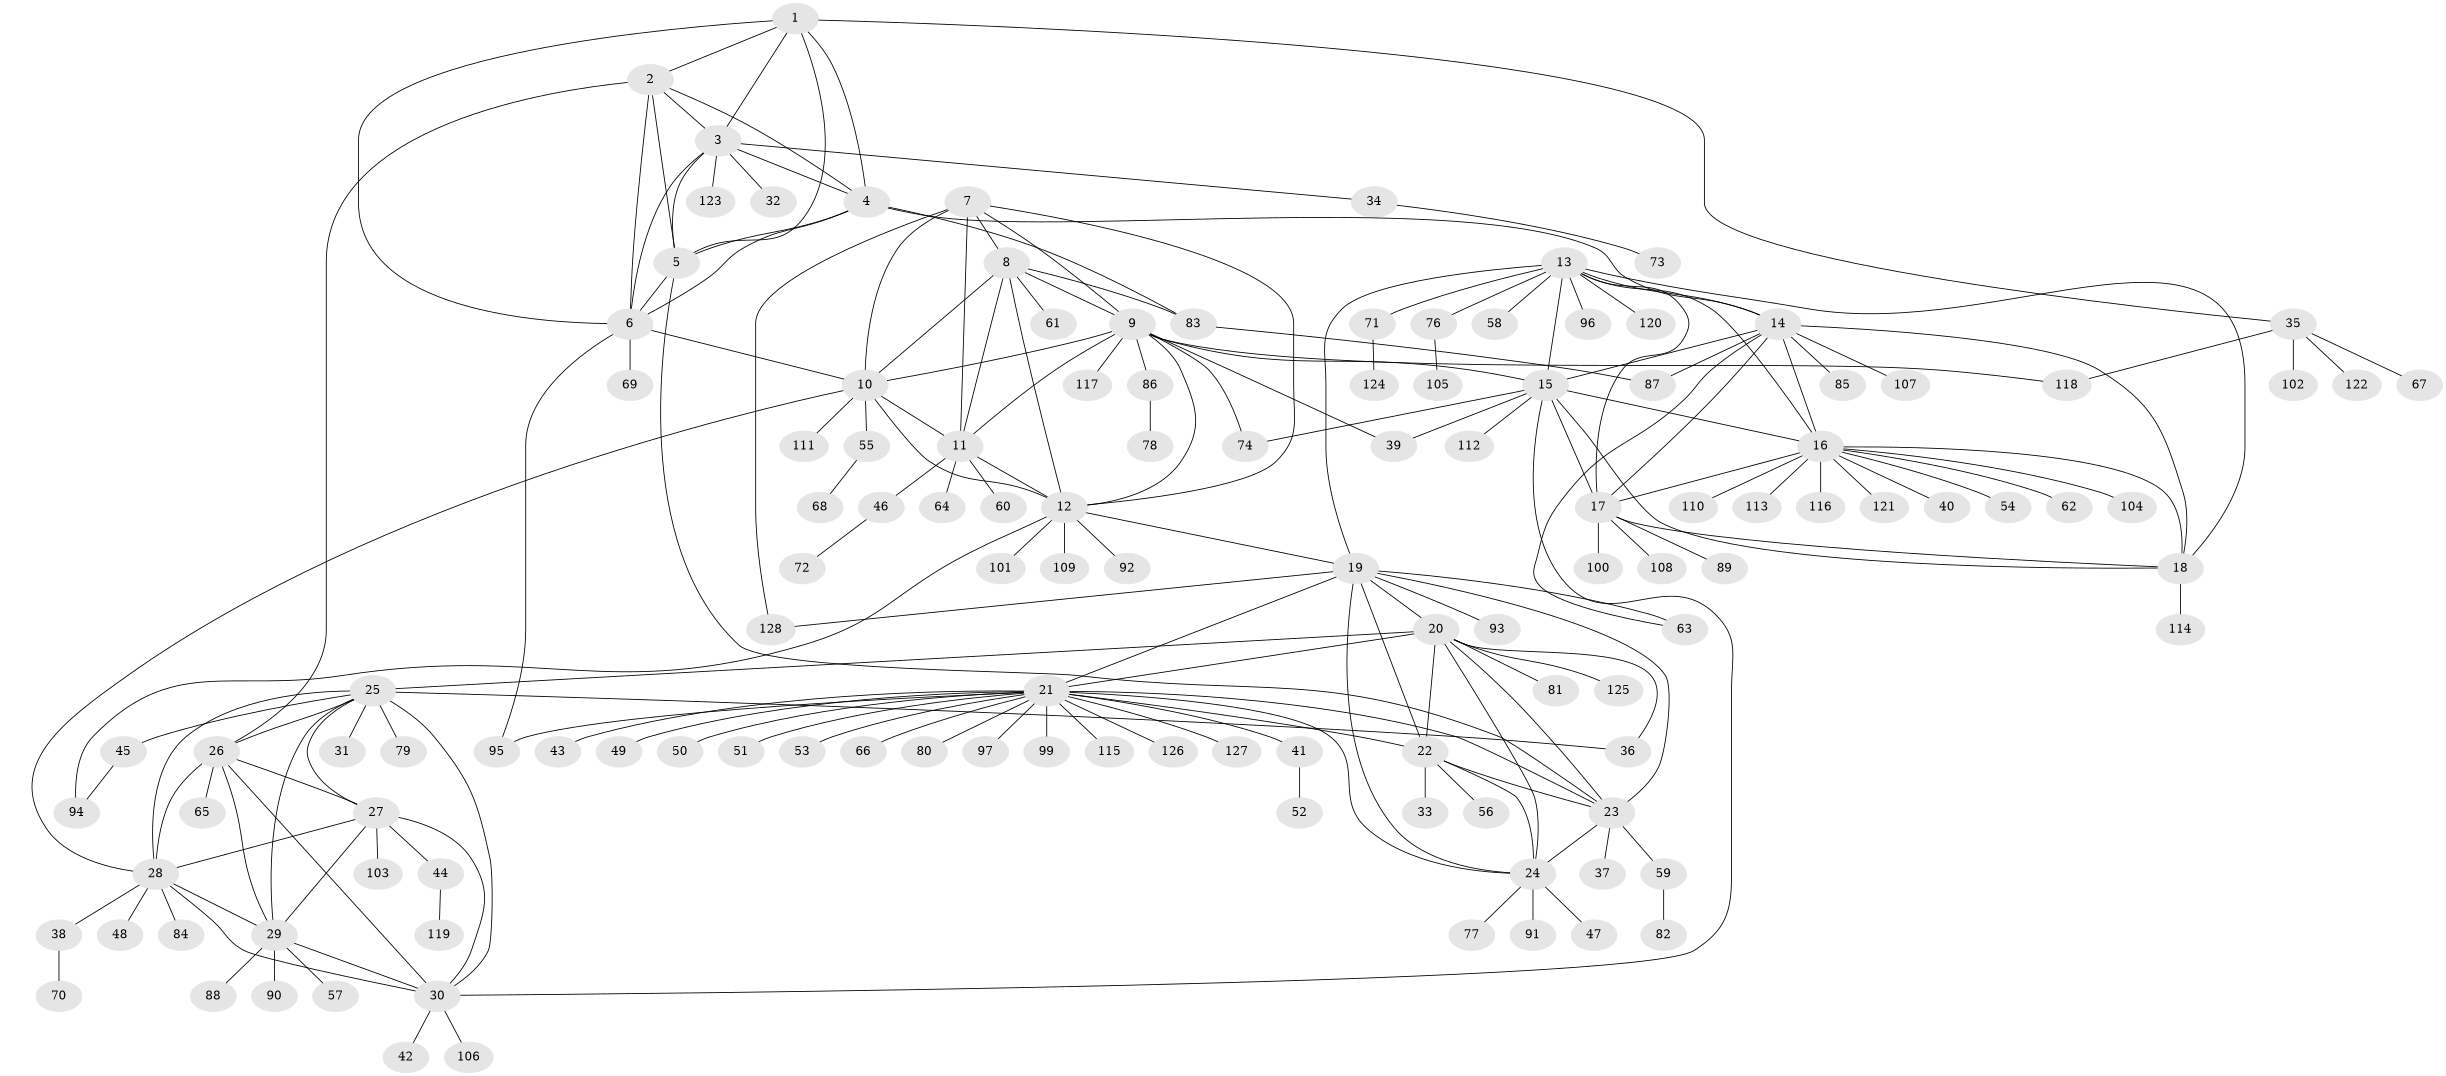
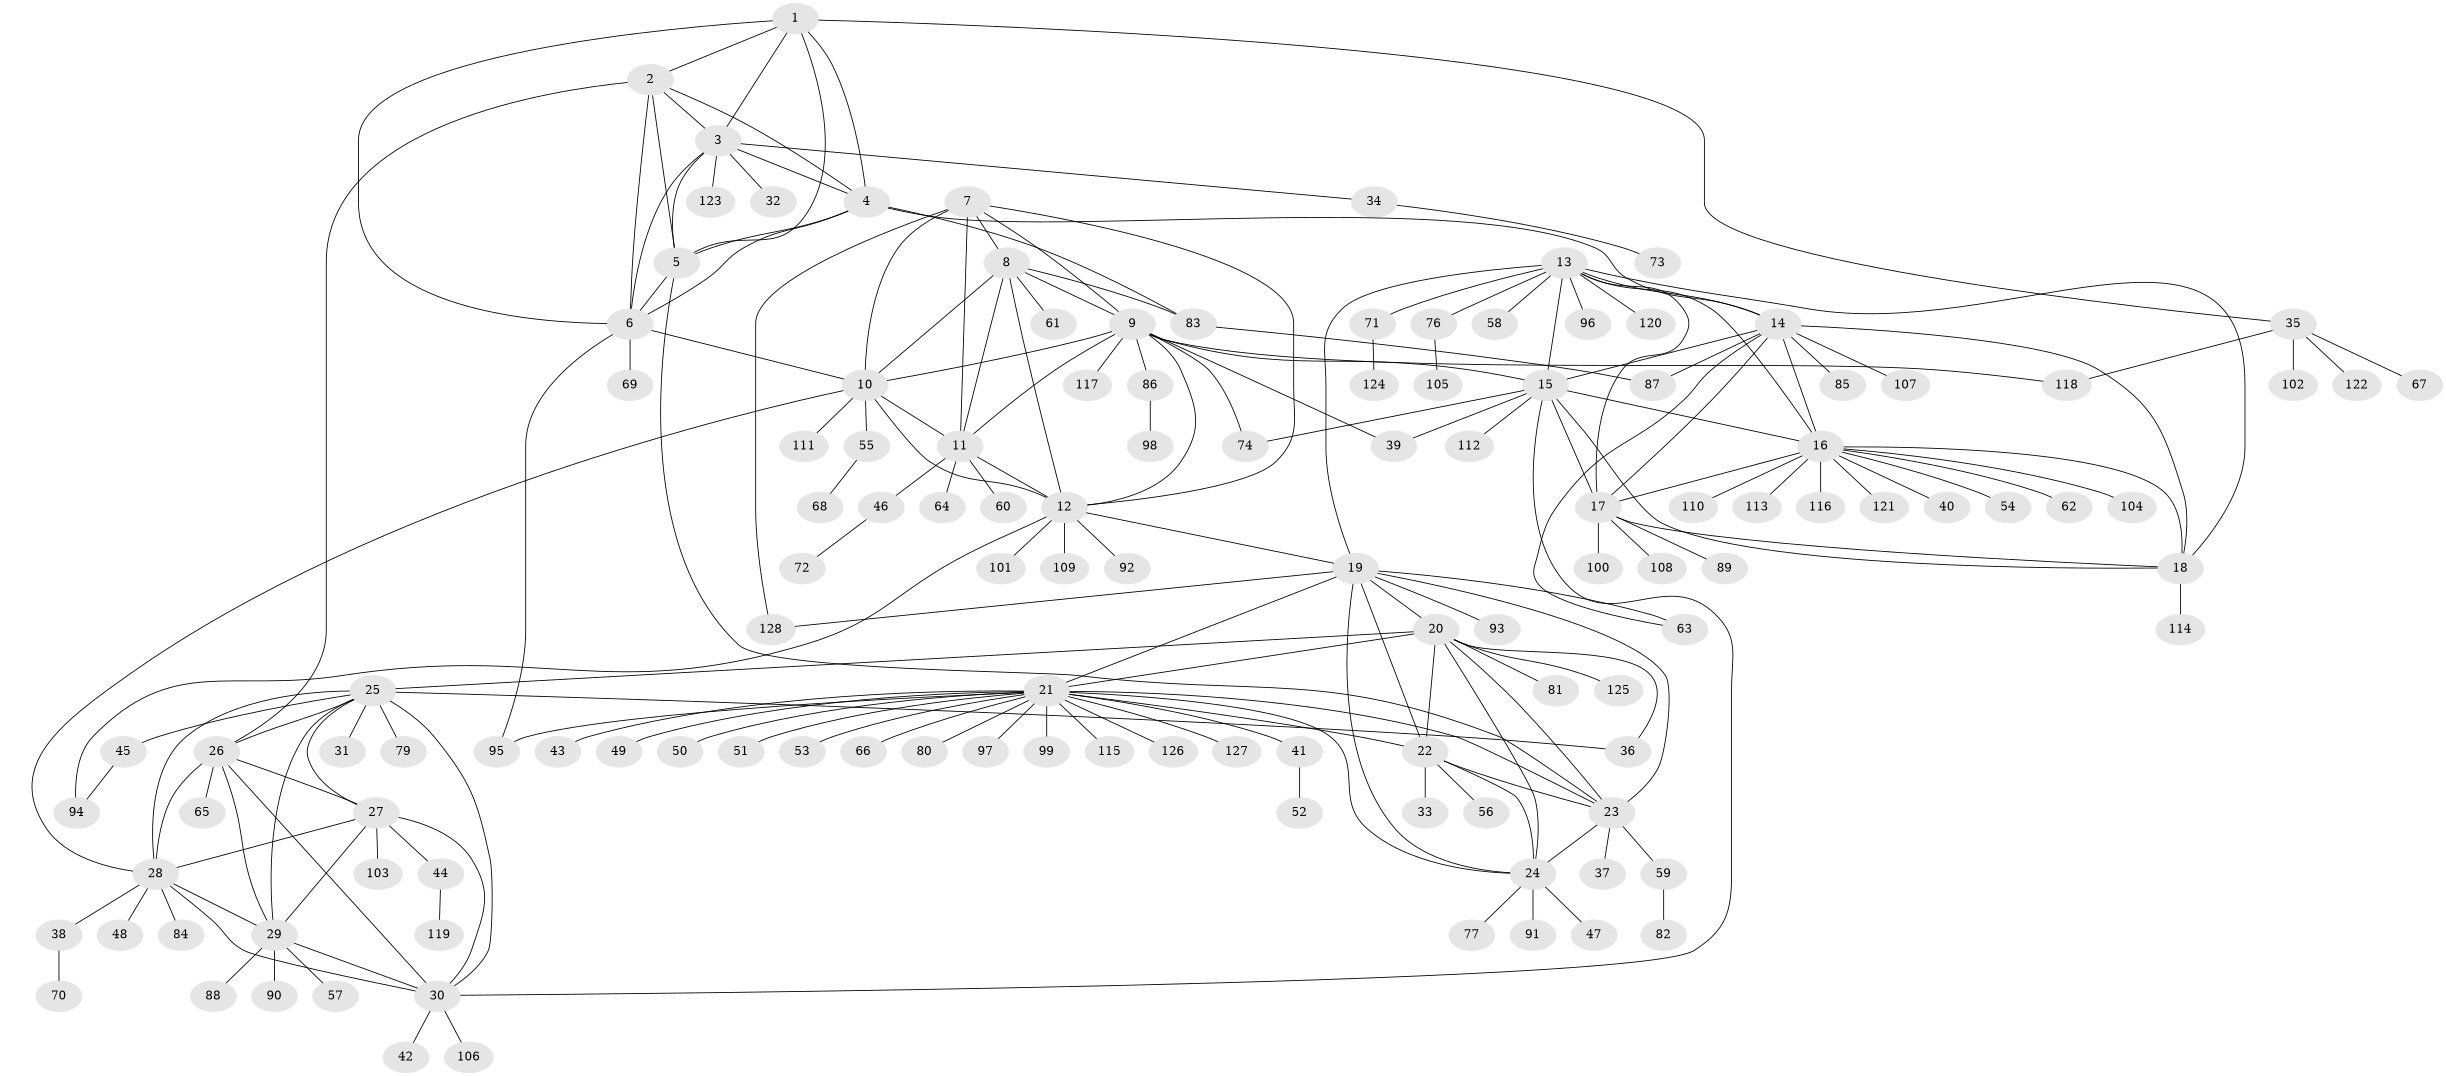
(1150, 446) -> (1150, 446)
